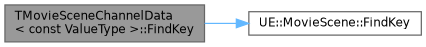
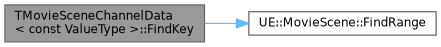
(335, 23) -> (342, 23)
